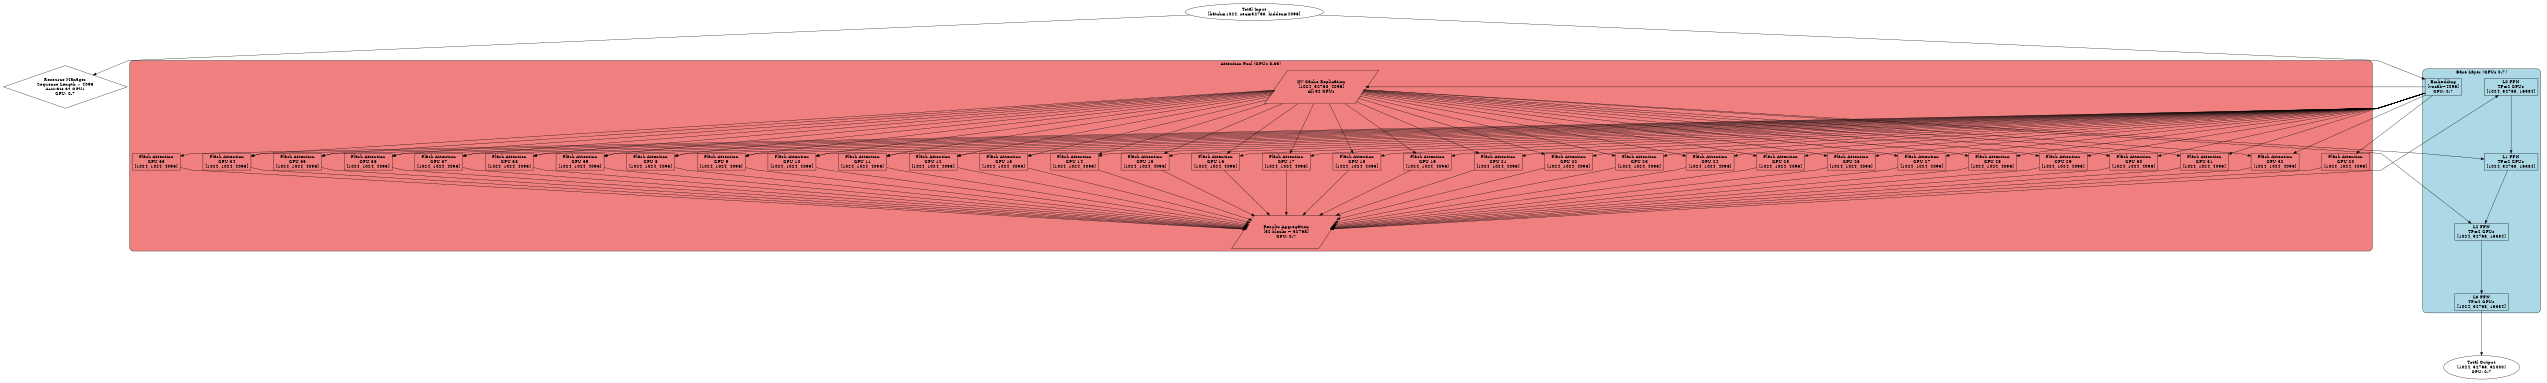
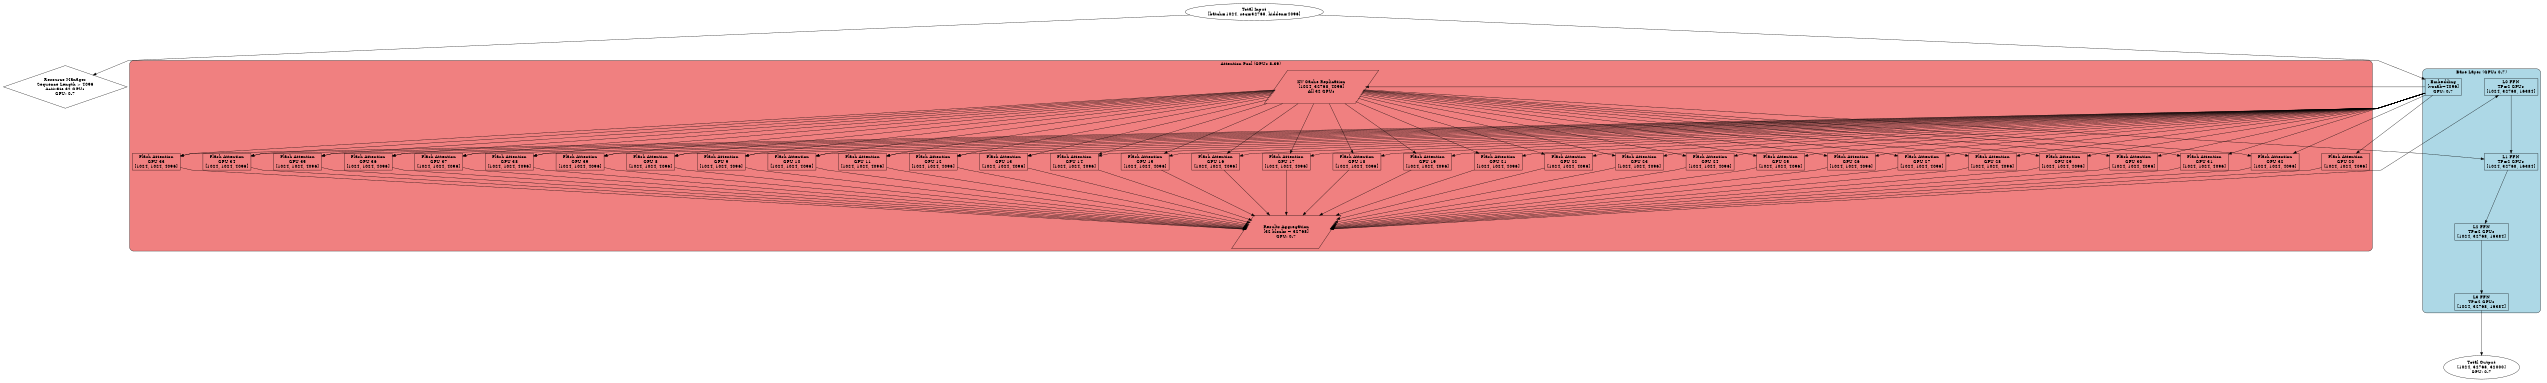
(2153, 139) -> (729, 122)
